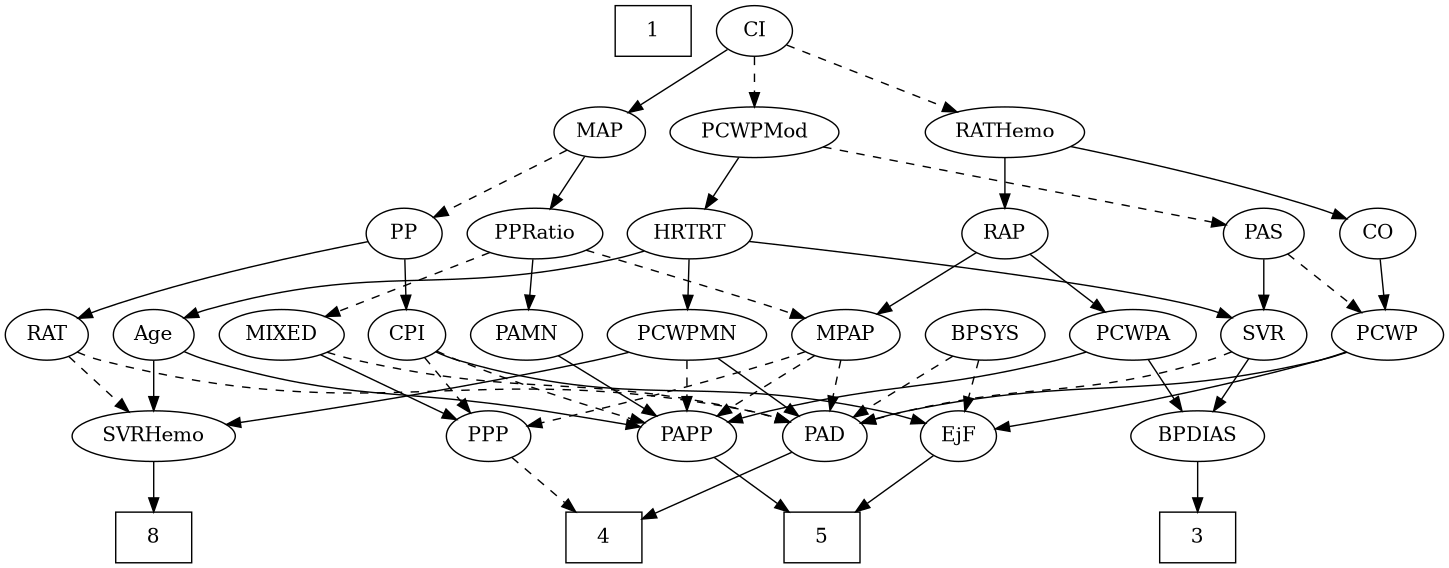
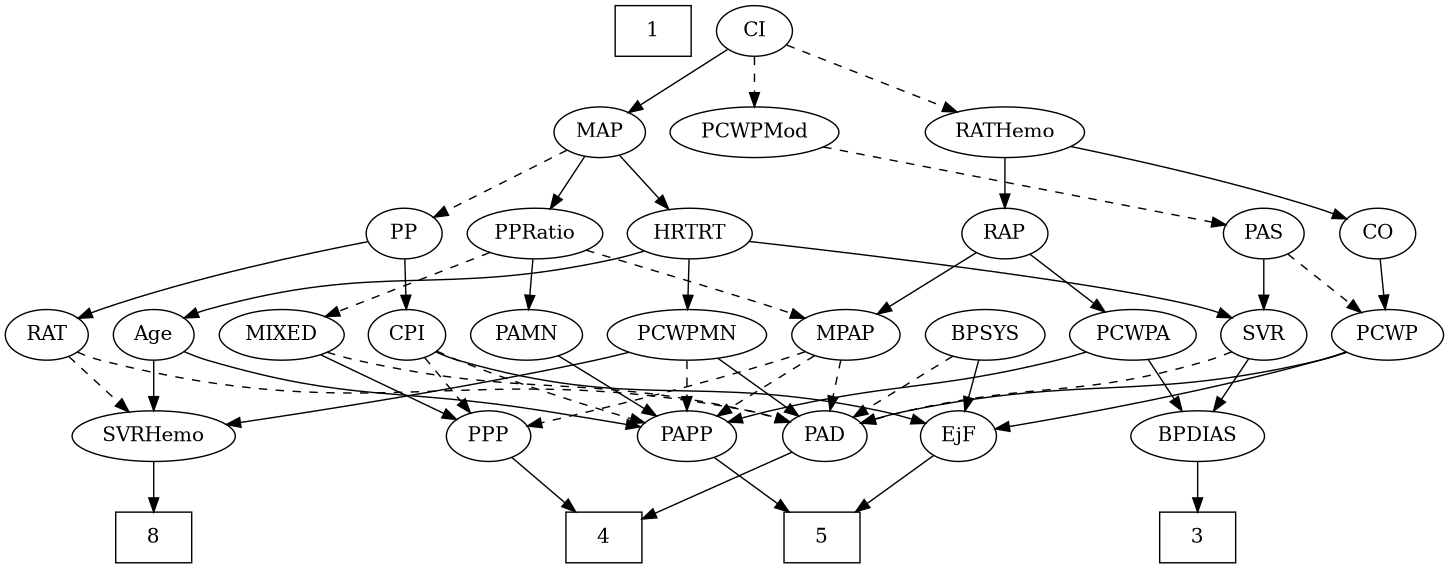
(726, 177) -> (639, 177)
(971, 387) -> (971, 387)
(538, 480) -> (538, 480)
